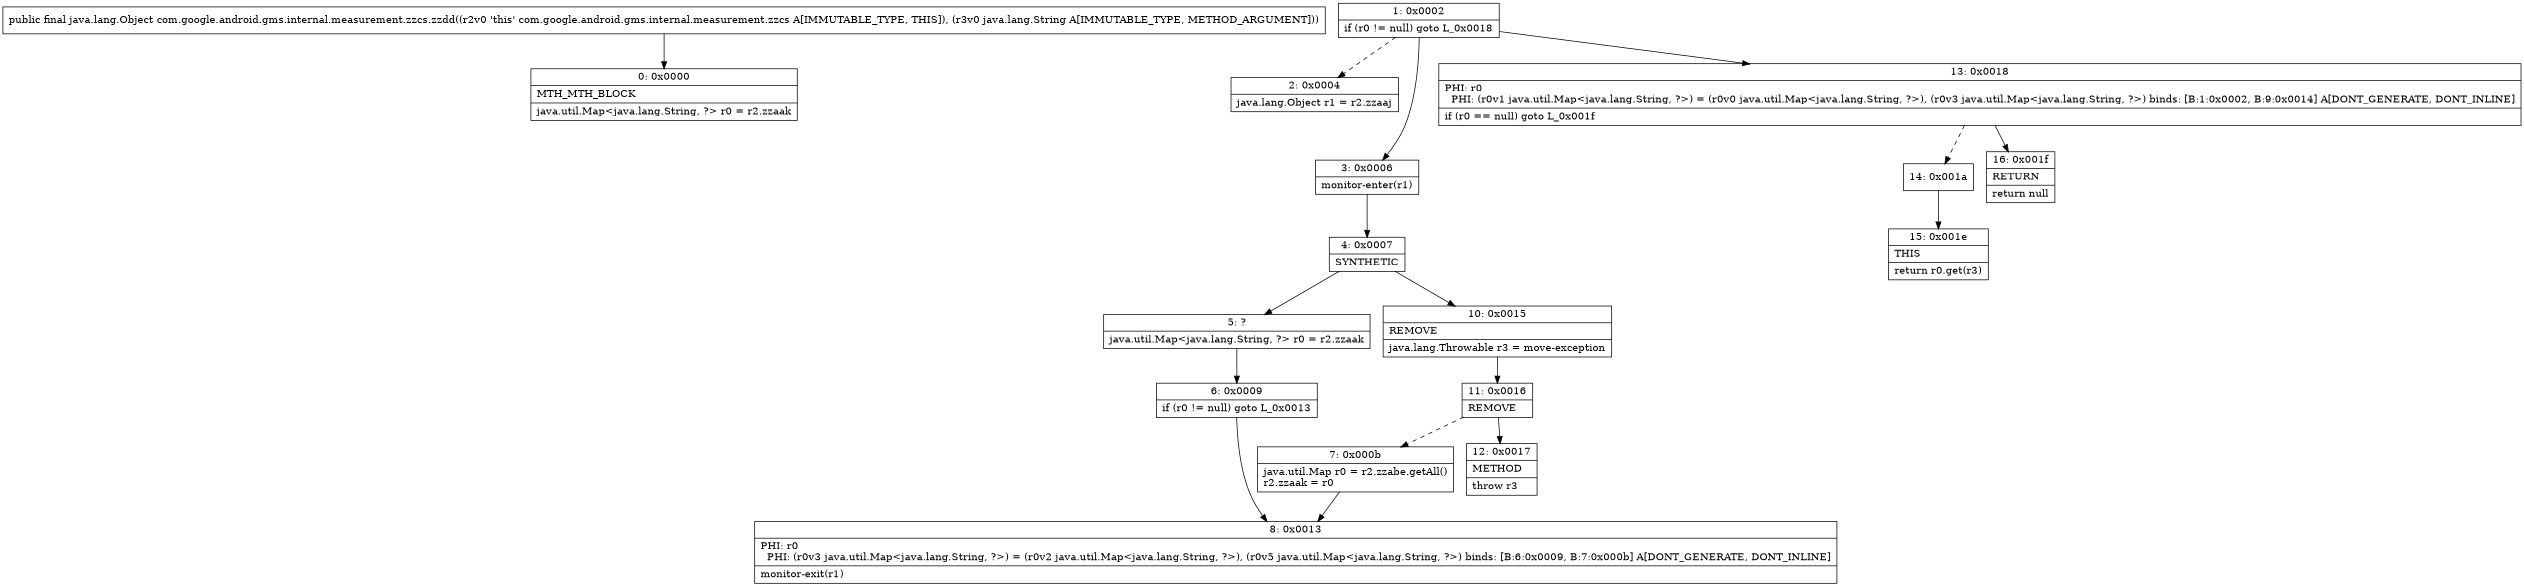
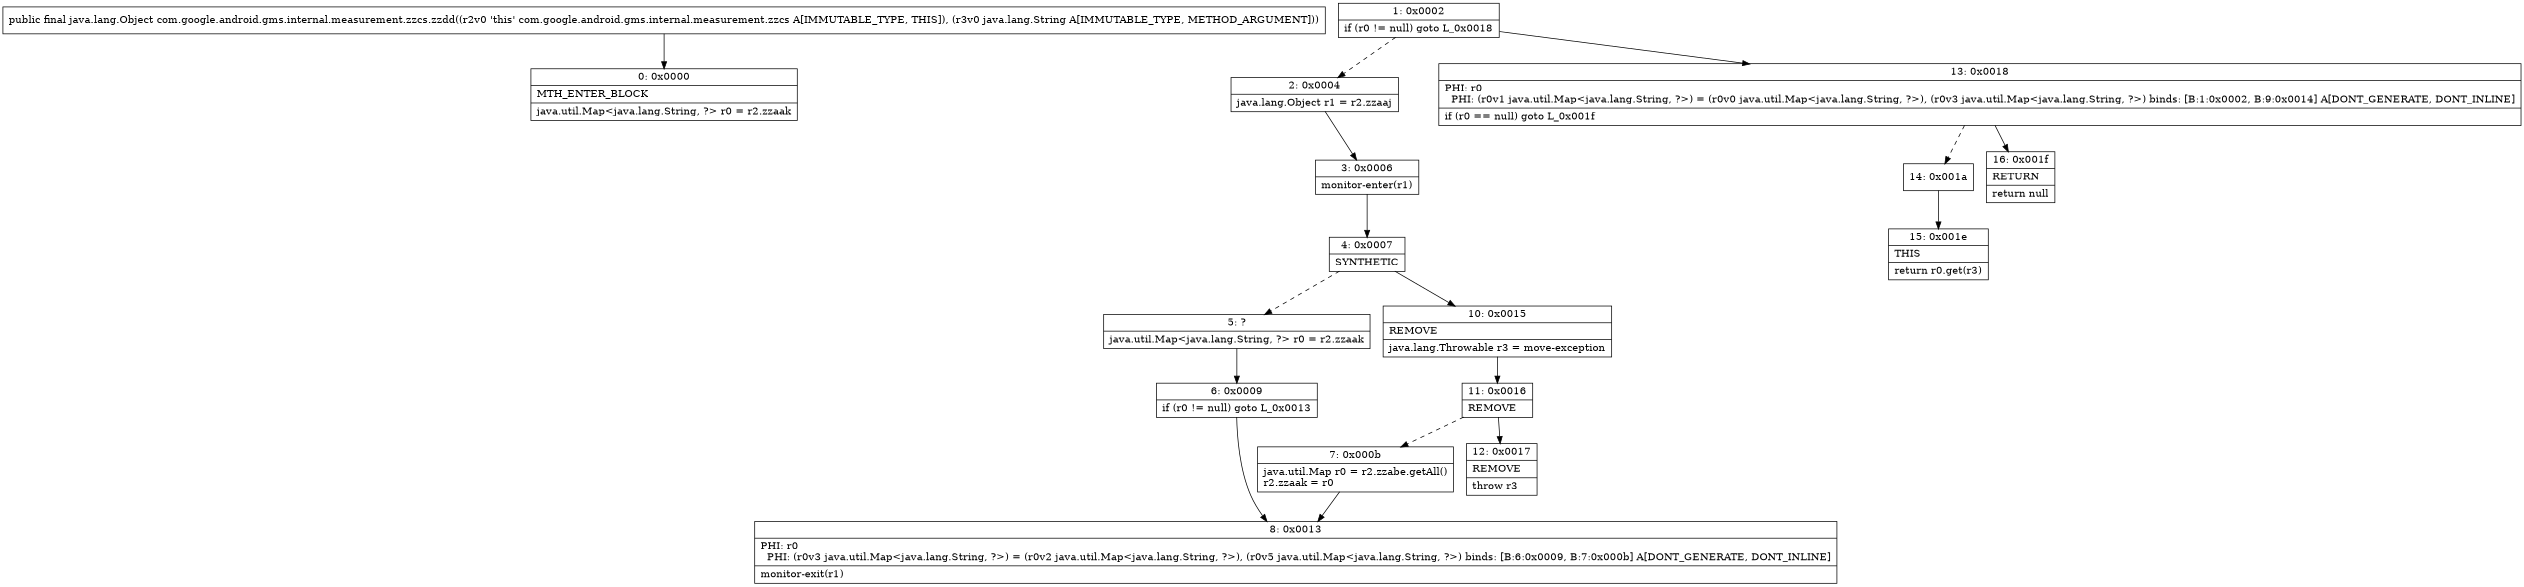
(586, 94) -> (593, 94)
(1413, 99) -> (1339, 133)
(1305, 291) -> (1305, 291)
(1497, 469) -> (1497, 469)
